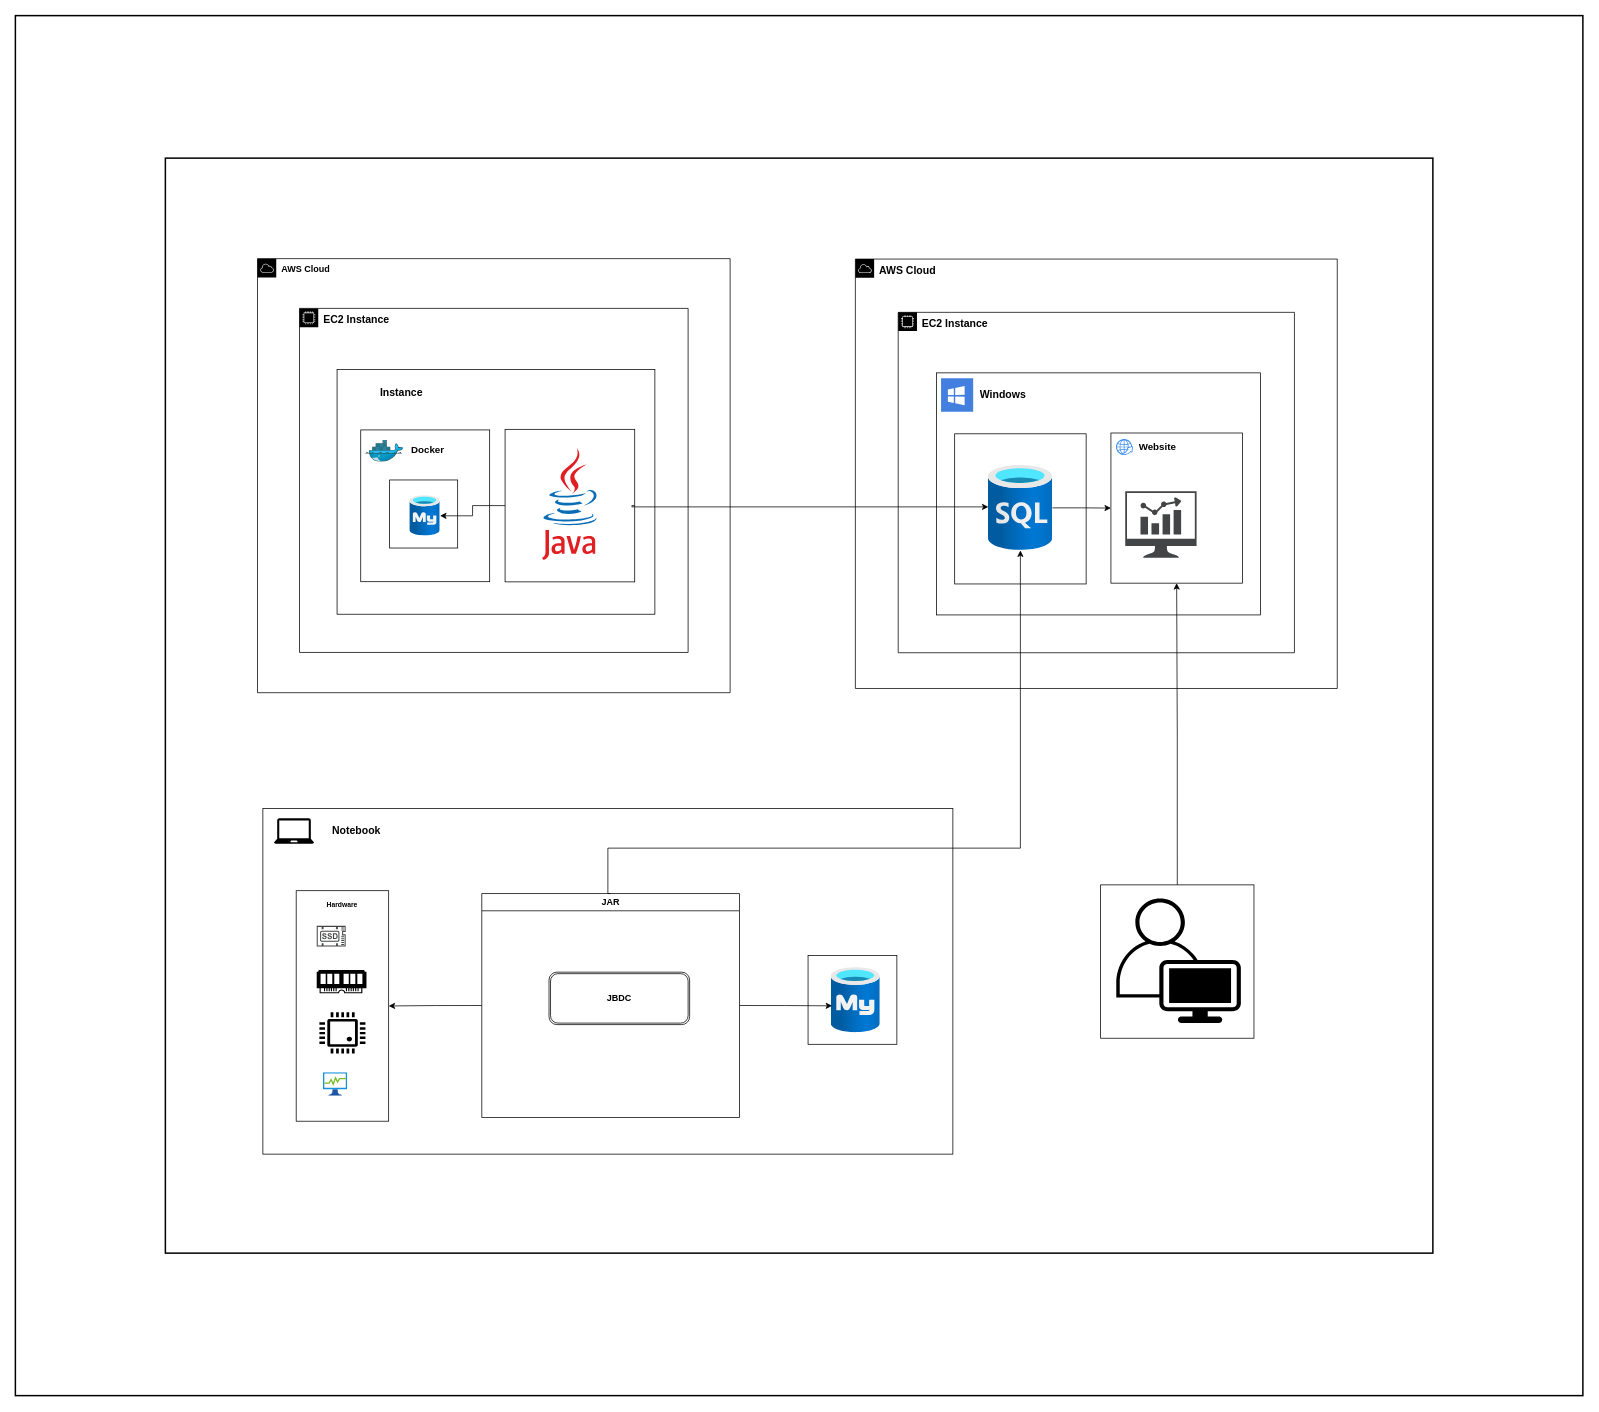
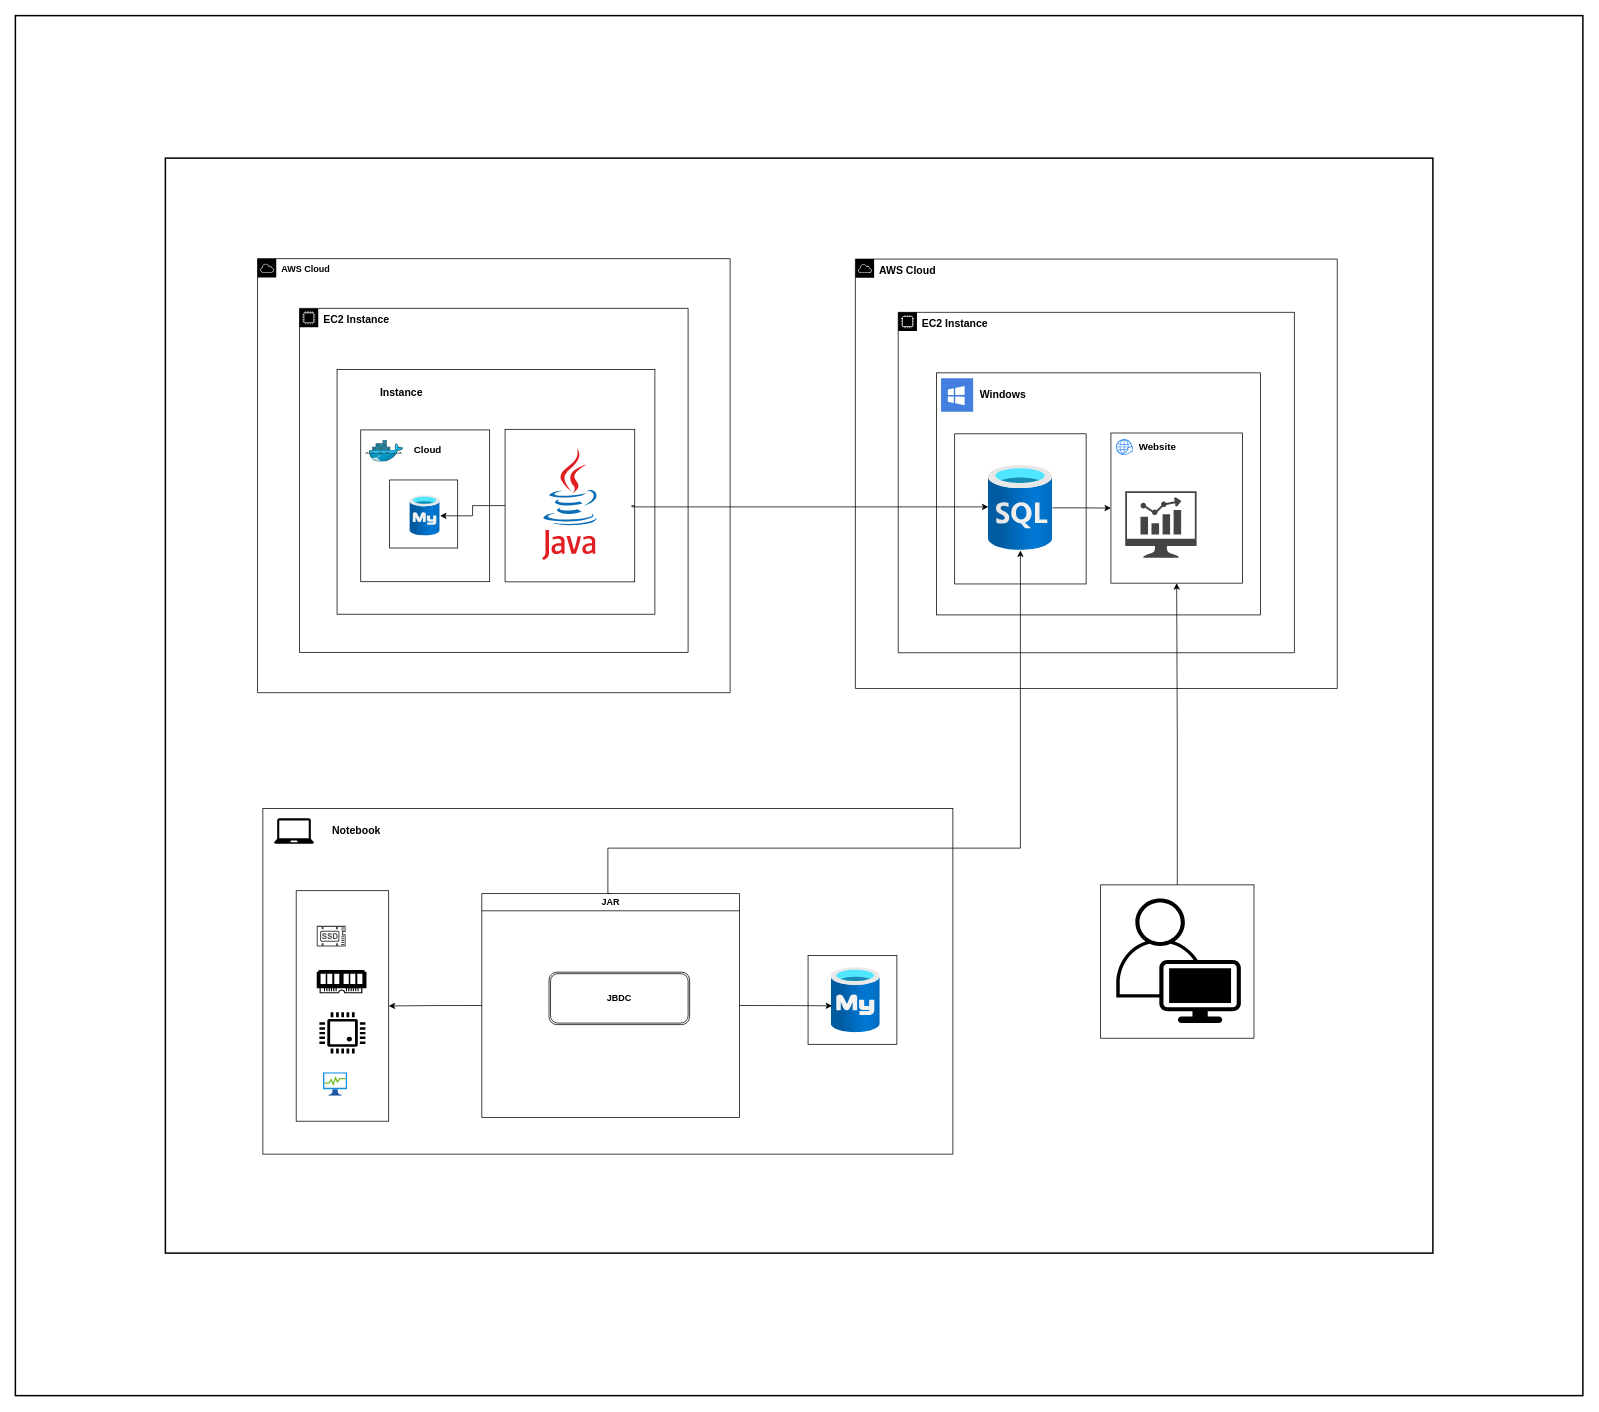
(428, 449) -> (428, 449)
(342, 904) -> none
